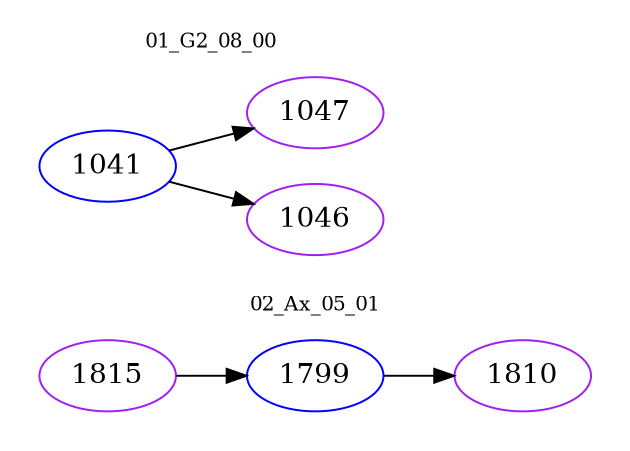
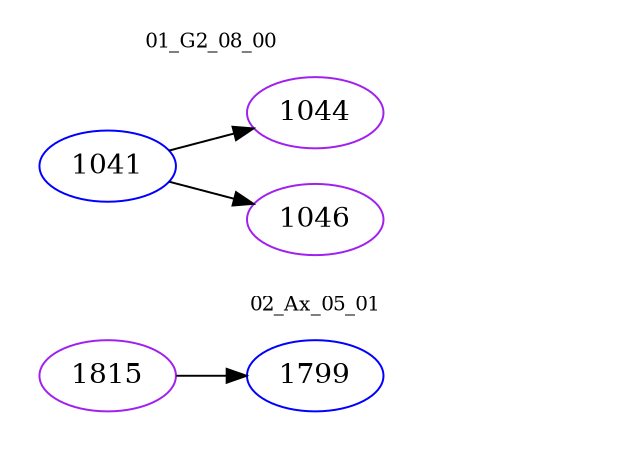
(315, 113) -> (315, 113)
(523, 376) -> none
